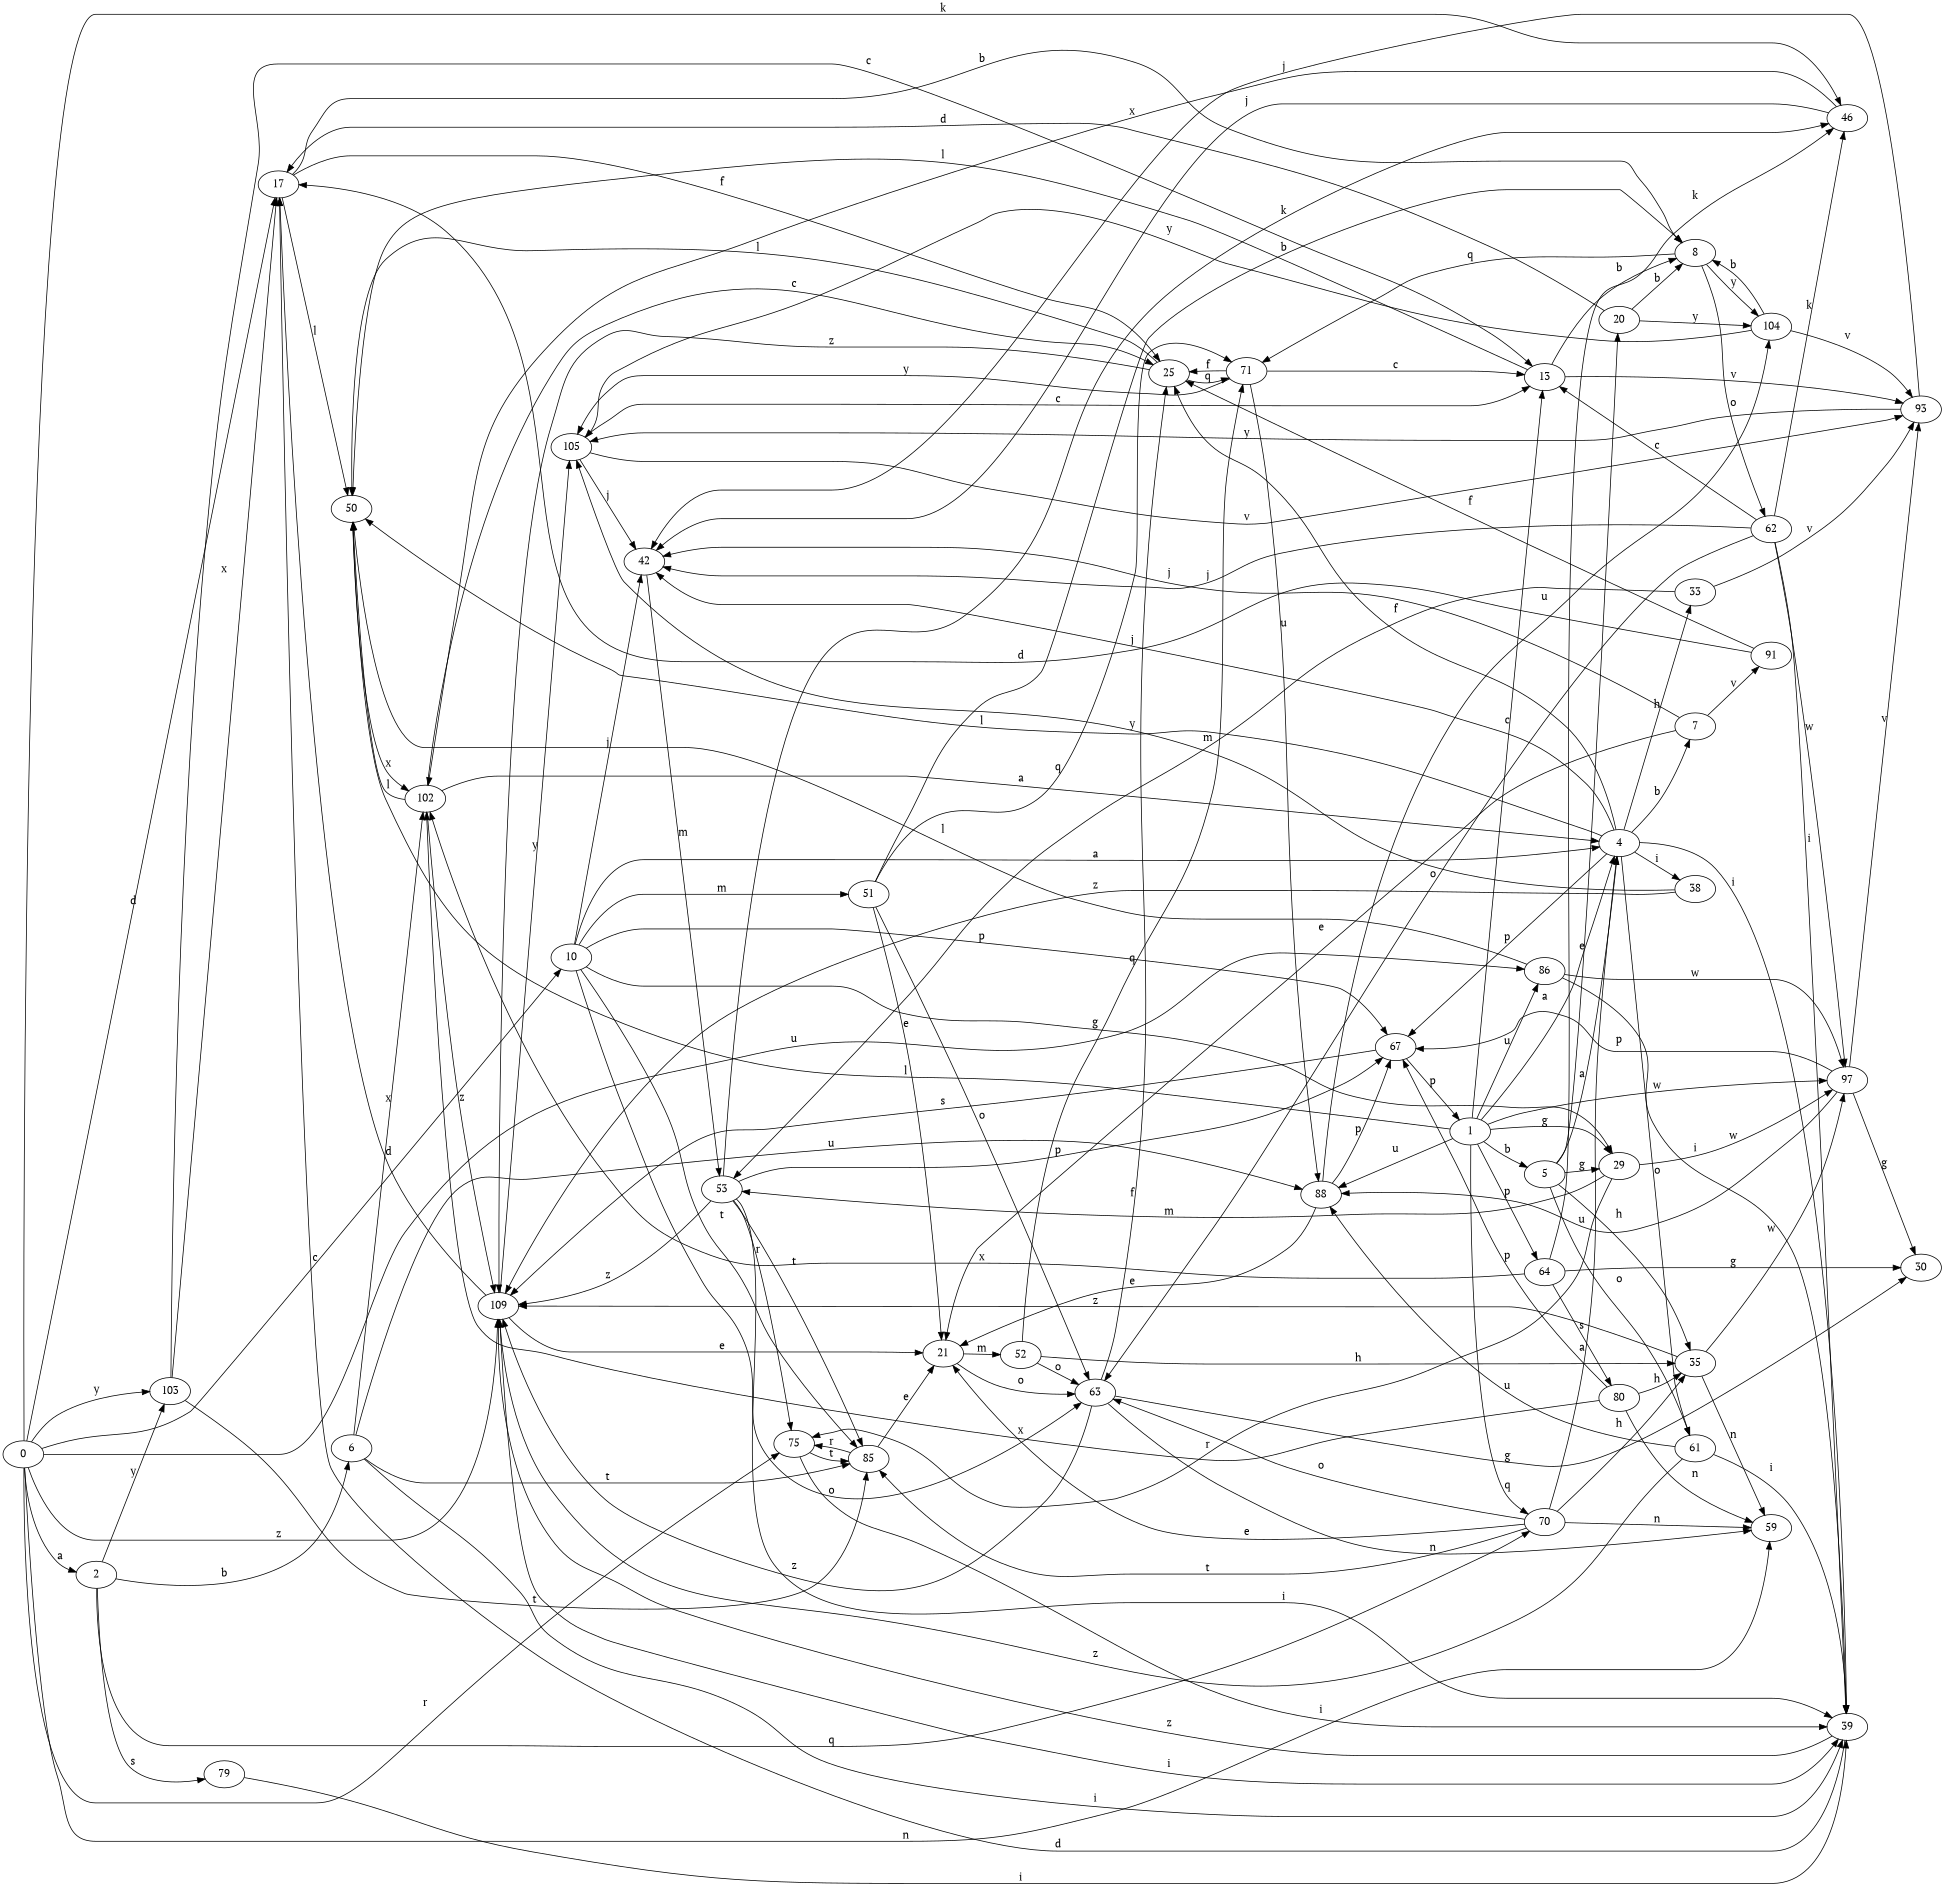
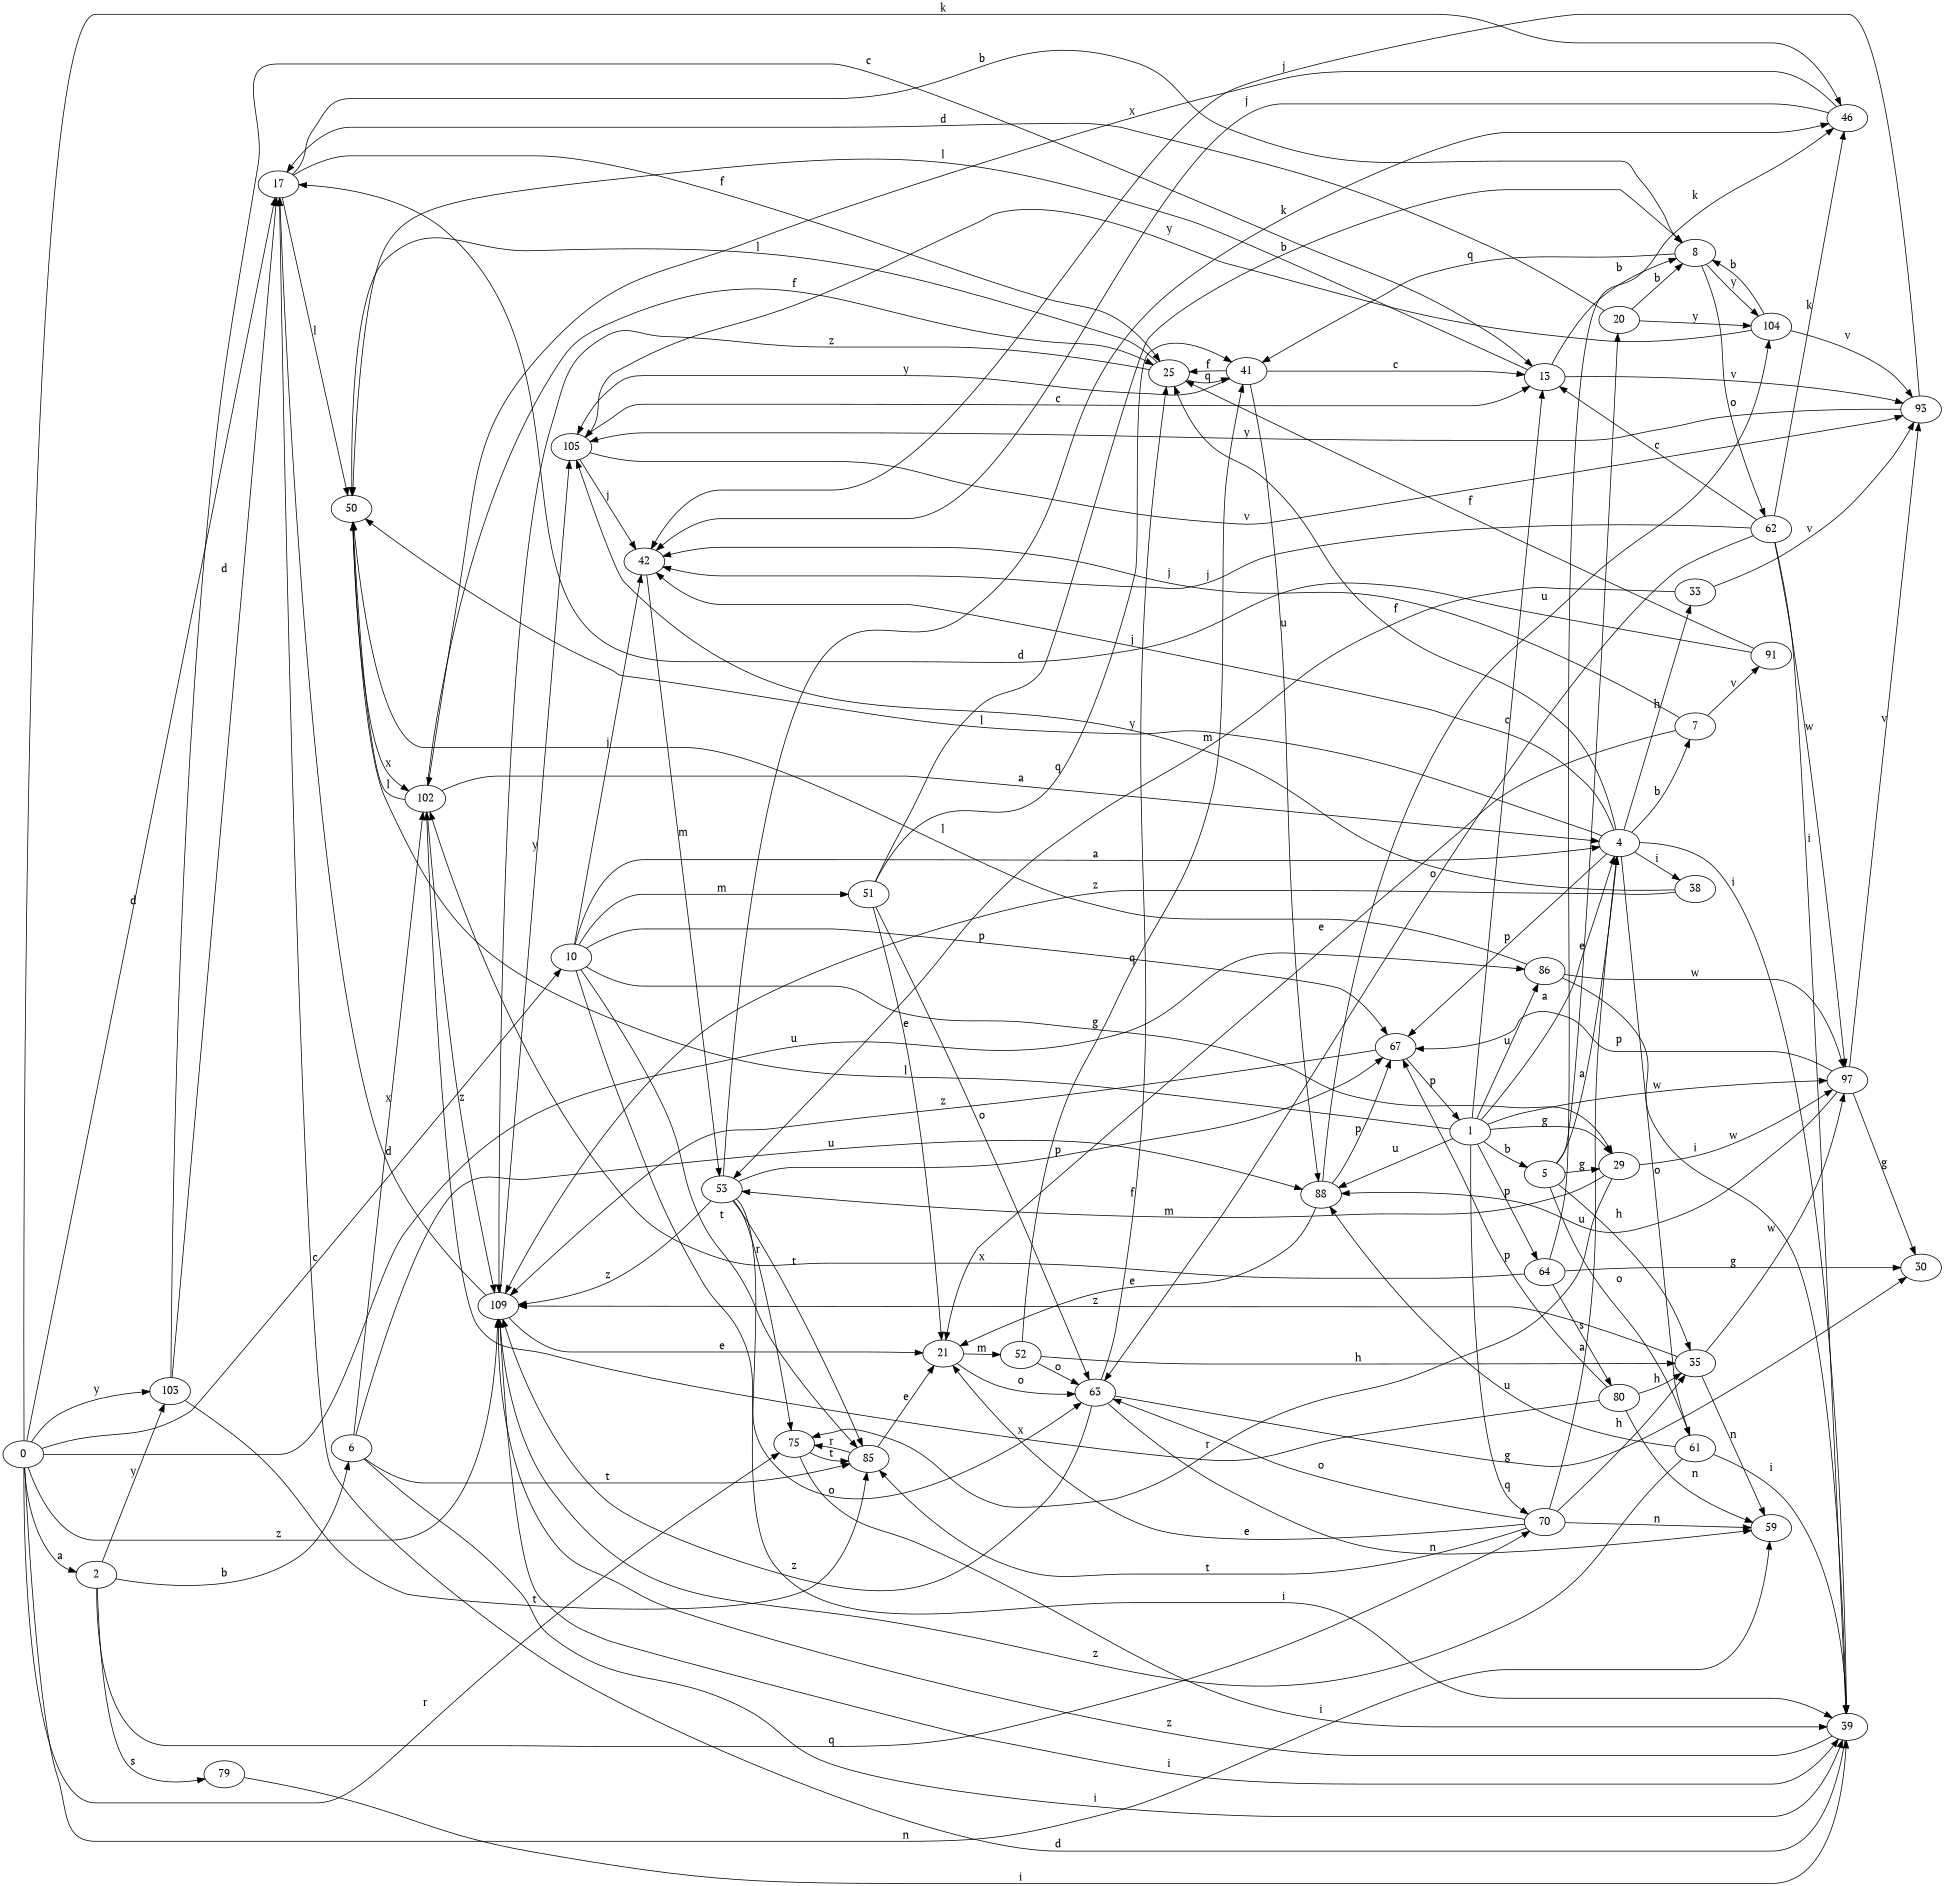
(794, 284) -> (794, 284)
(1247, 371) -> (1247, 371)
(224, 569) -> (224, 569)
(943, 1102) -> (943, 1102)
